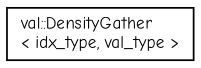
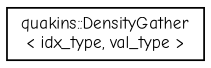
(100, 34) -> (106, 34)
